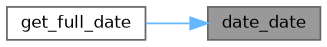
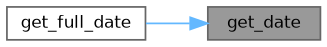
(264, 23) -> (264, 23)
